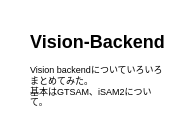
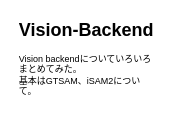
(98, 72) -> (87, 60)
